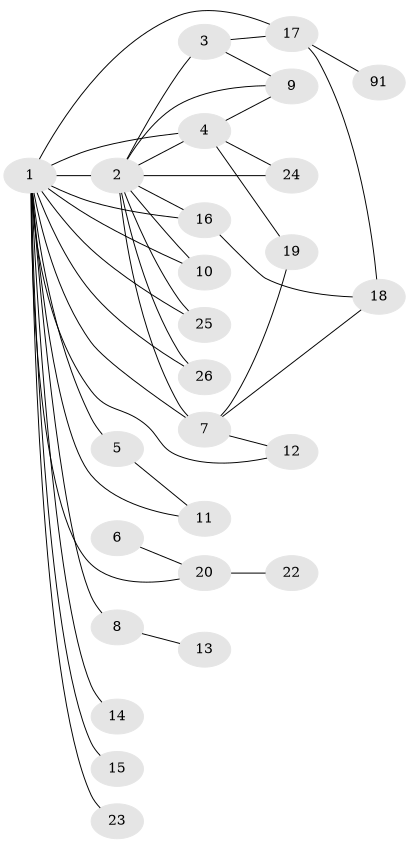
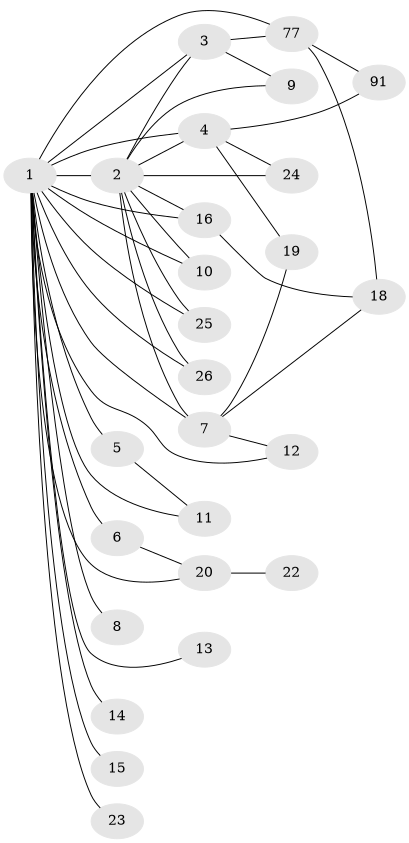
(292, 34) -> (292, 34)
none -> (117, 109)
(248, 109) -> (297, 118)
none -> (61, 421)
(161, 639) -> (53, 473)
